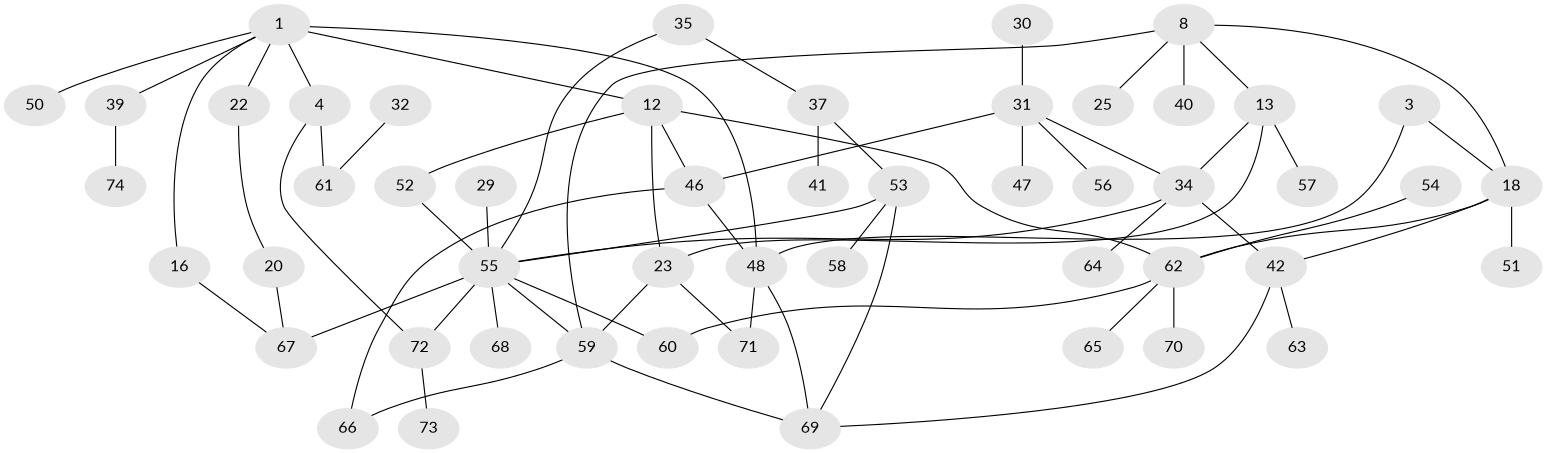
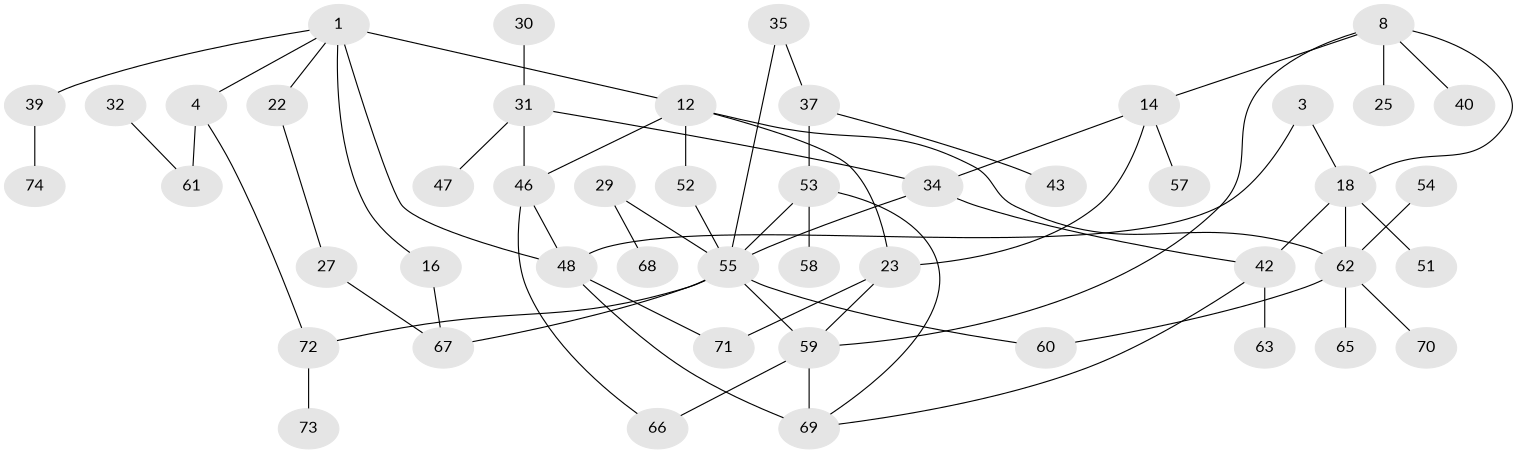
(35, 105) -> none
(1265, 105) -> (1149, 105)
(818, 186) -> (1056, 186)
(1103, 186) -> none
(274, 267) -> (327, 267)
(1093, 267) -> none
(495, 307) -> (626, 227)
